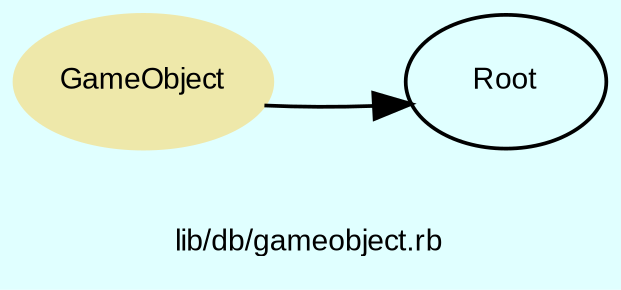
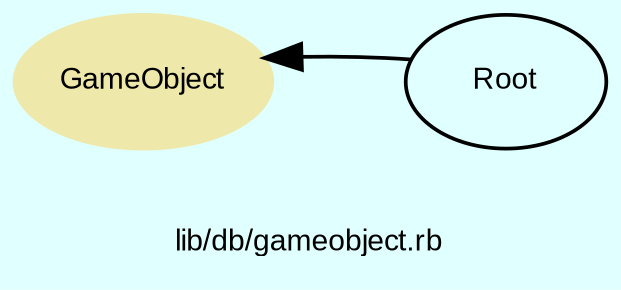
(319, 107) -> (357, 57)
